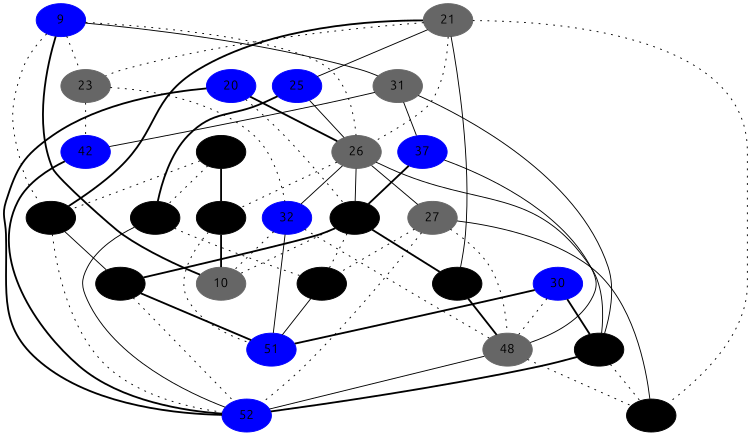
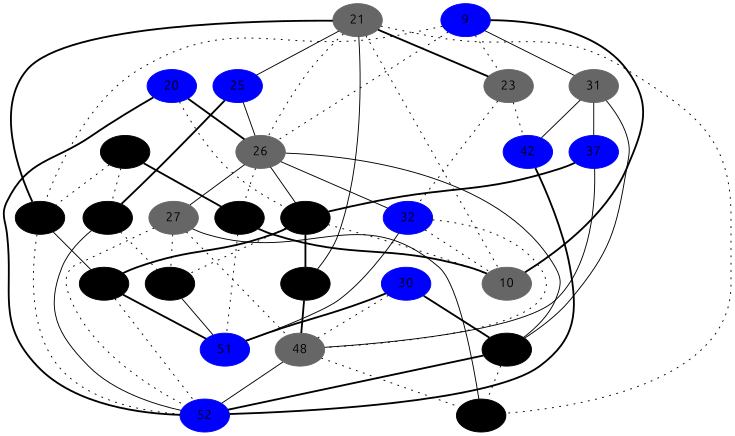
(223, 47) -> (433, 53)
none -> (432, 152)
